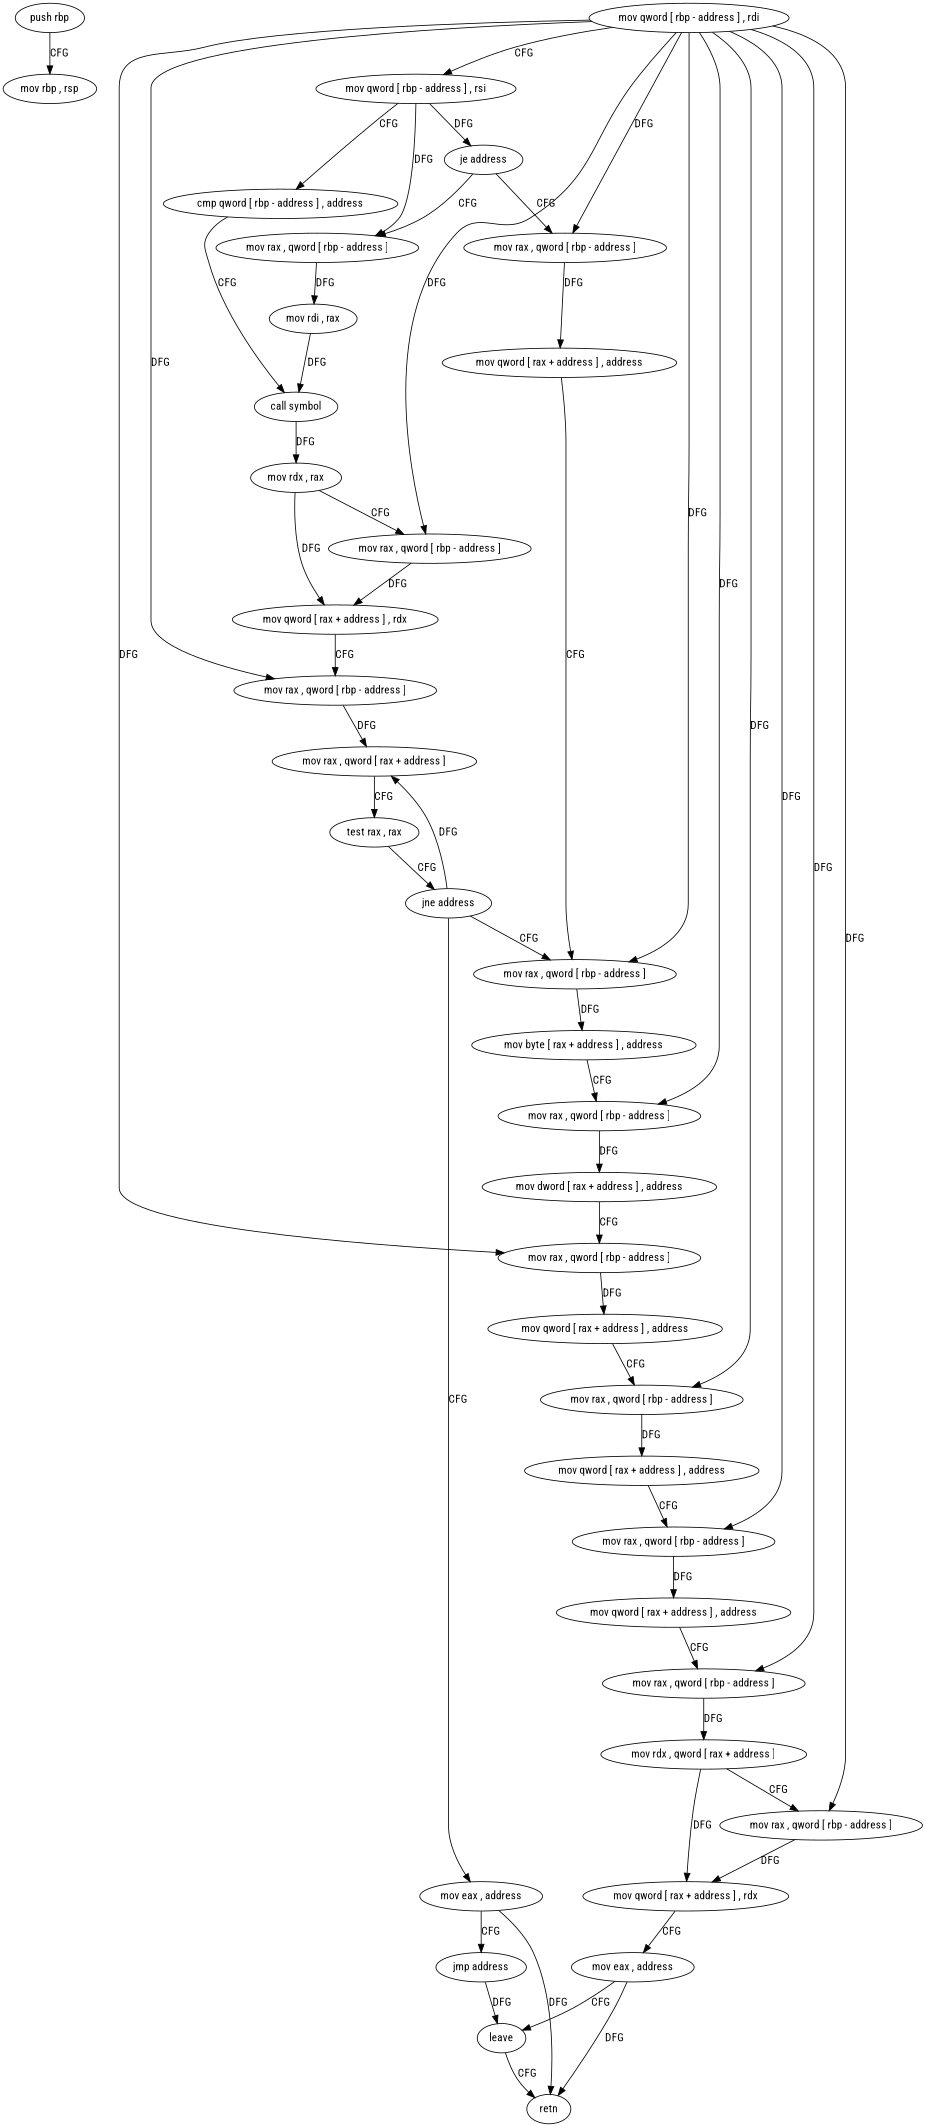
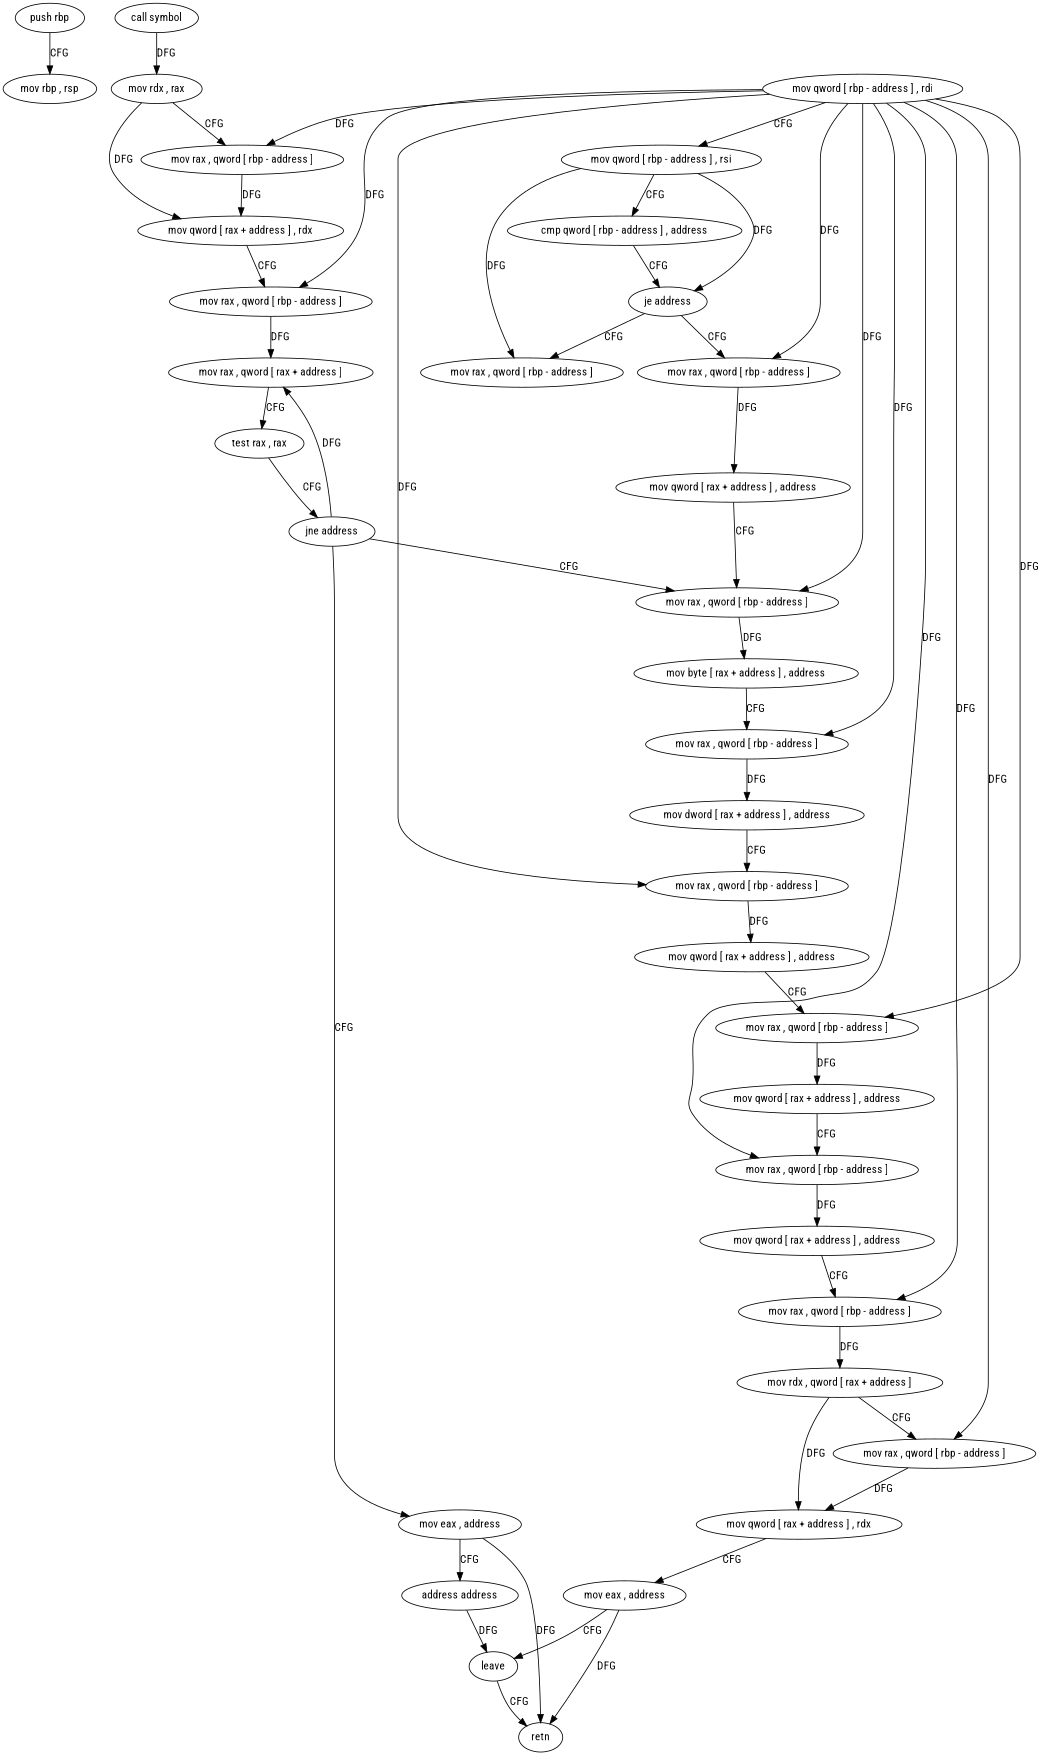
(225, 303) -> (644, 263)
(313, 319) -> none
(481, 1967) -> (460, 1595)
